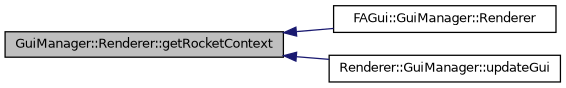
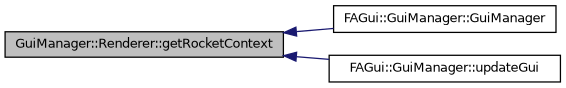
(445, 19) -> (445, 19)
(445, 69) -> (445, 69)
